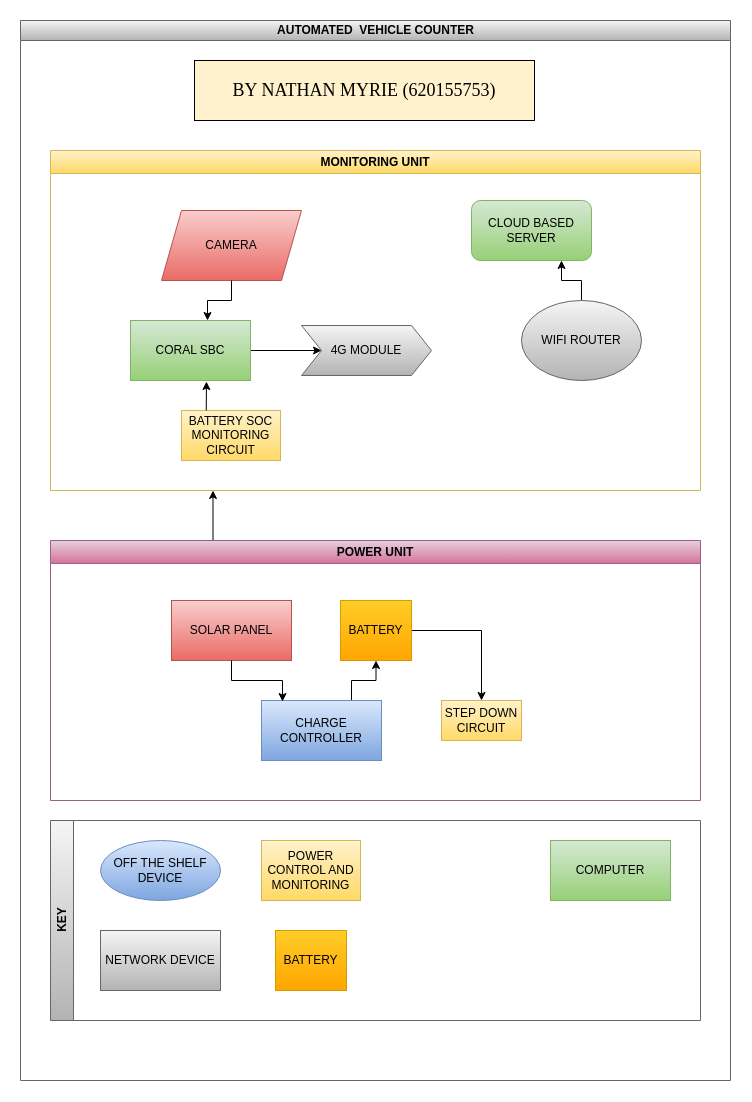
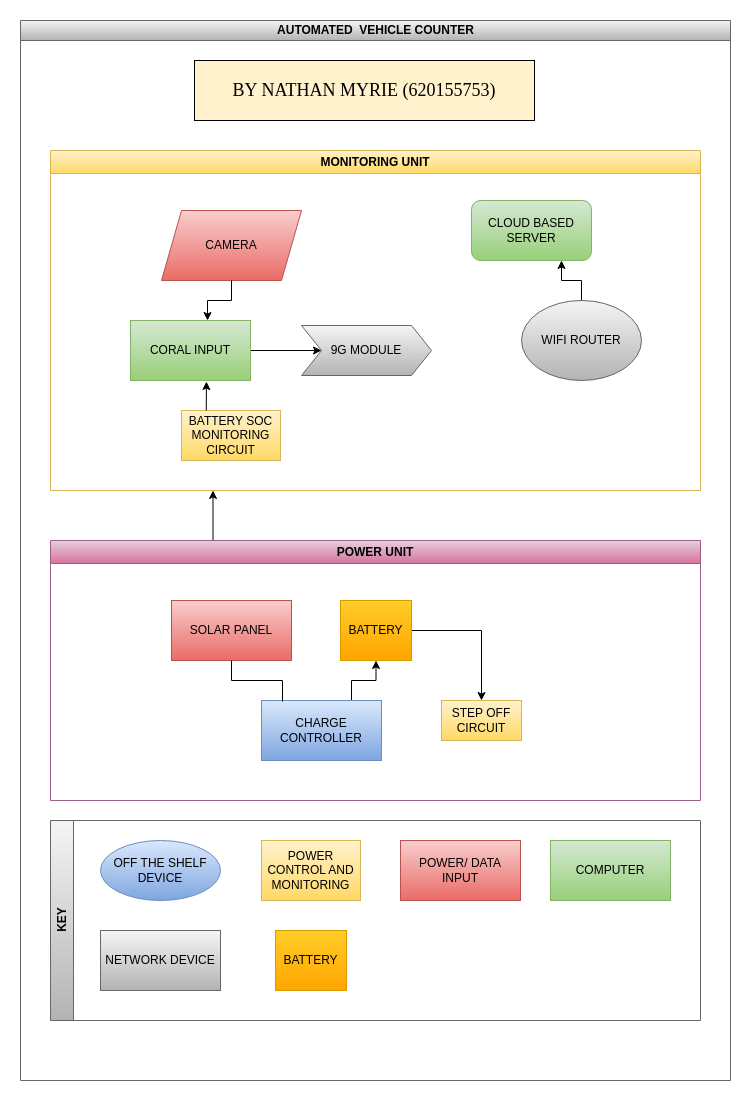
(191, 351) -> (191, 351)
(367, 351) -> (367, 351)
(283, 693) -> (283, 697)
(482, 721) -> (482, 721)
none -> (461, 871)
